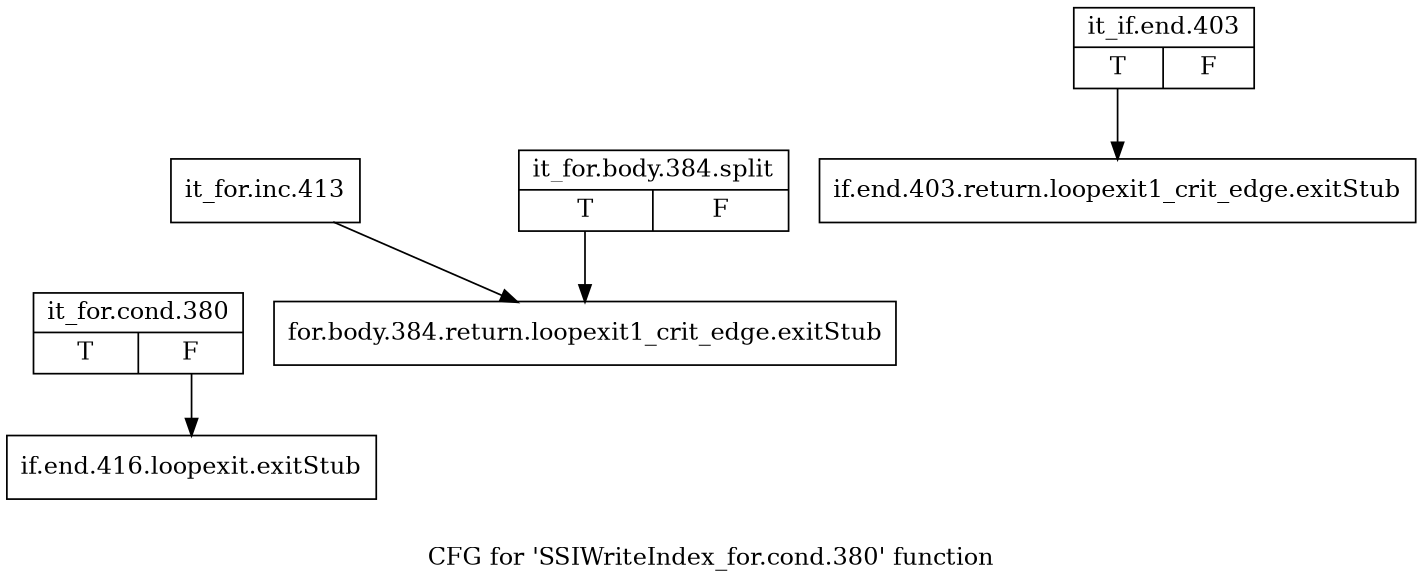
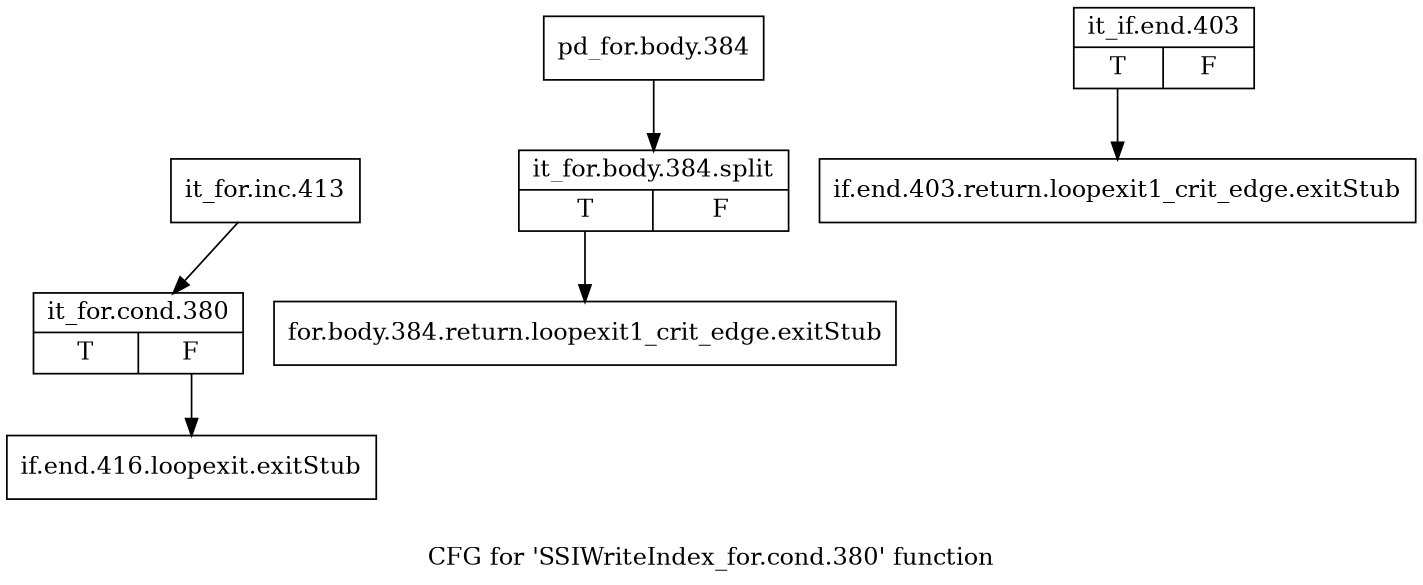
none -> (654, 48)
(418, 259) -> (212, 251)
